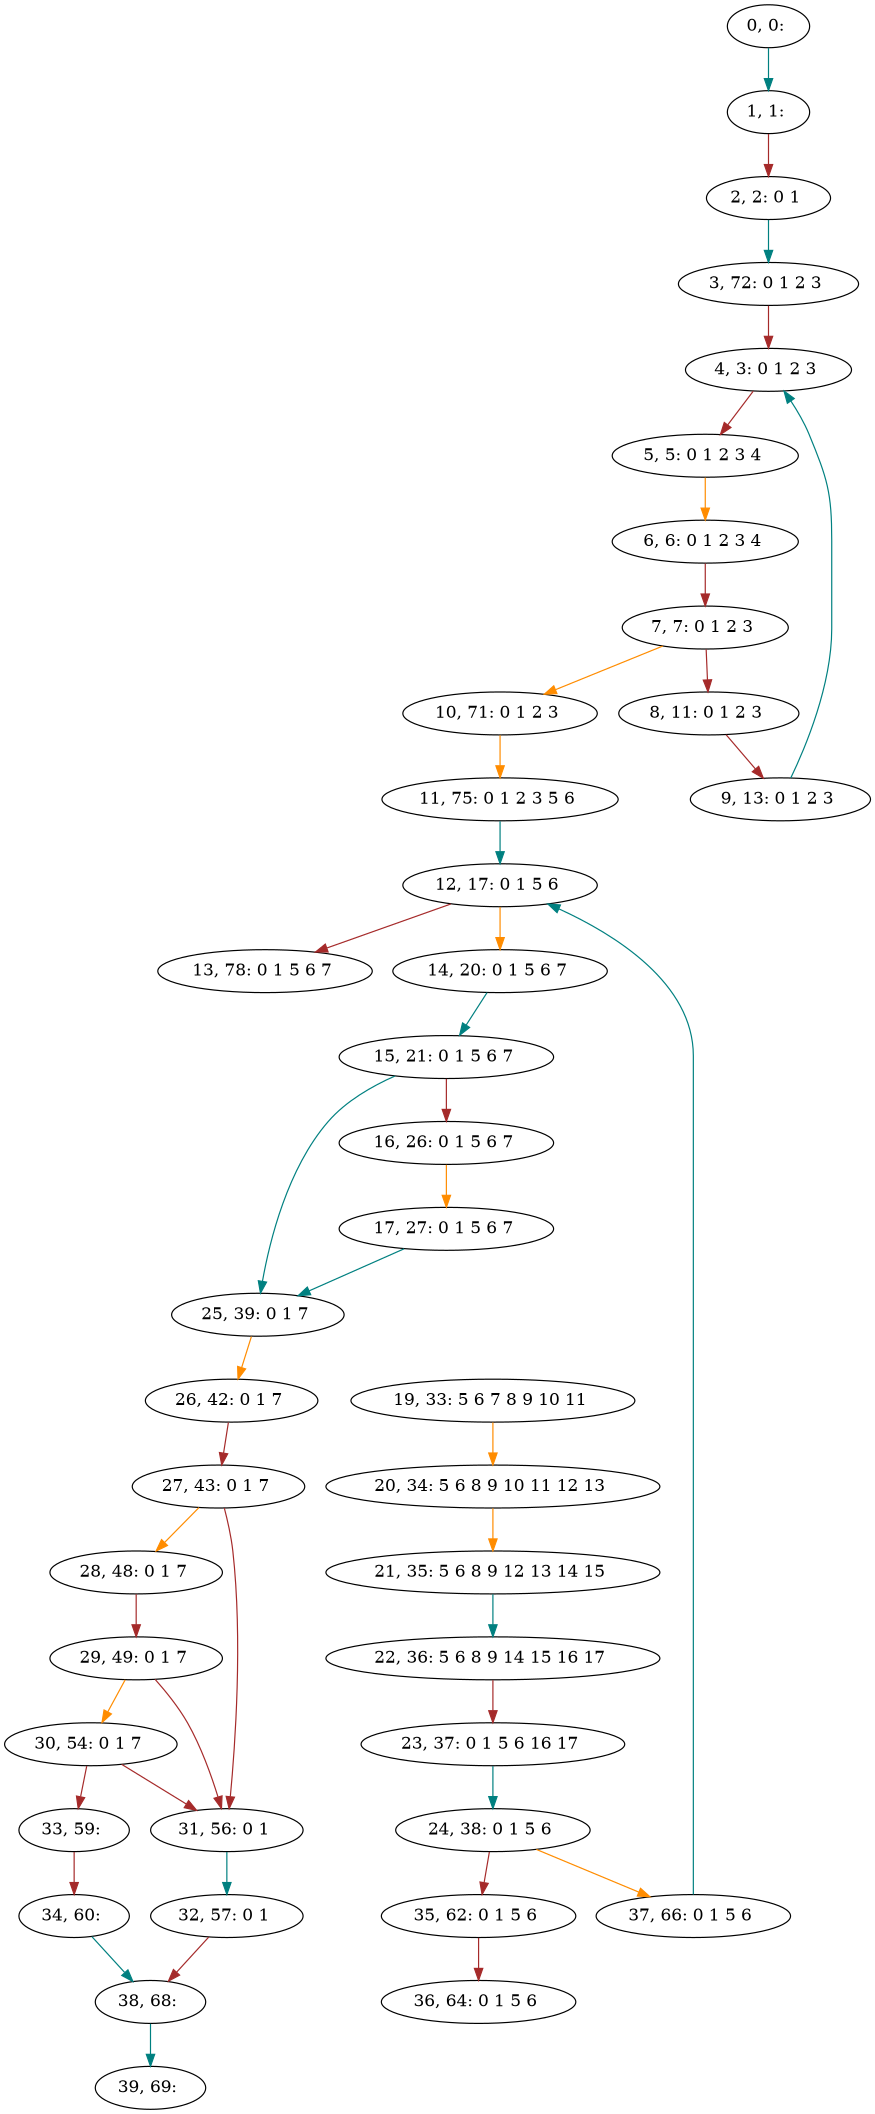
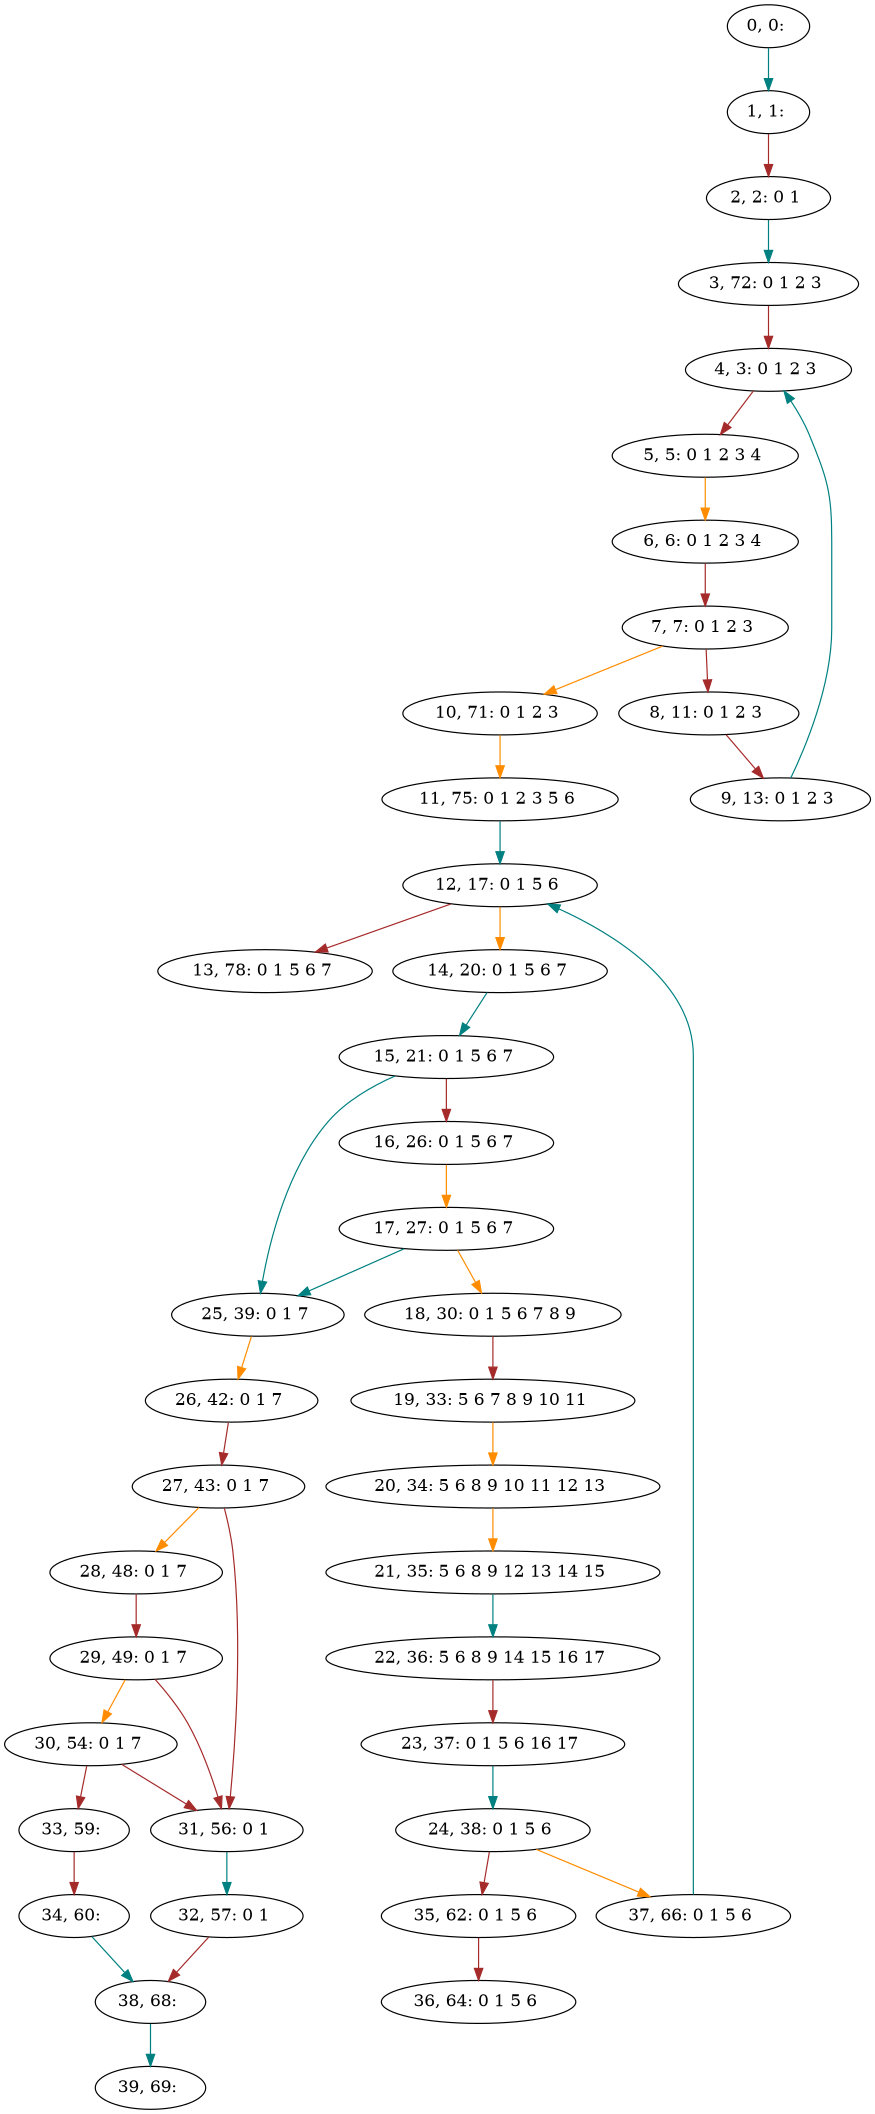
none -> (493, 1315)
